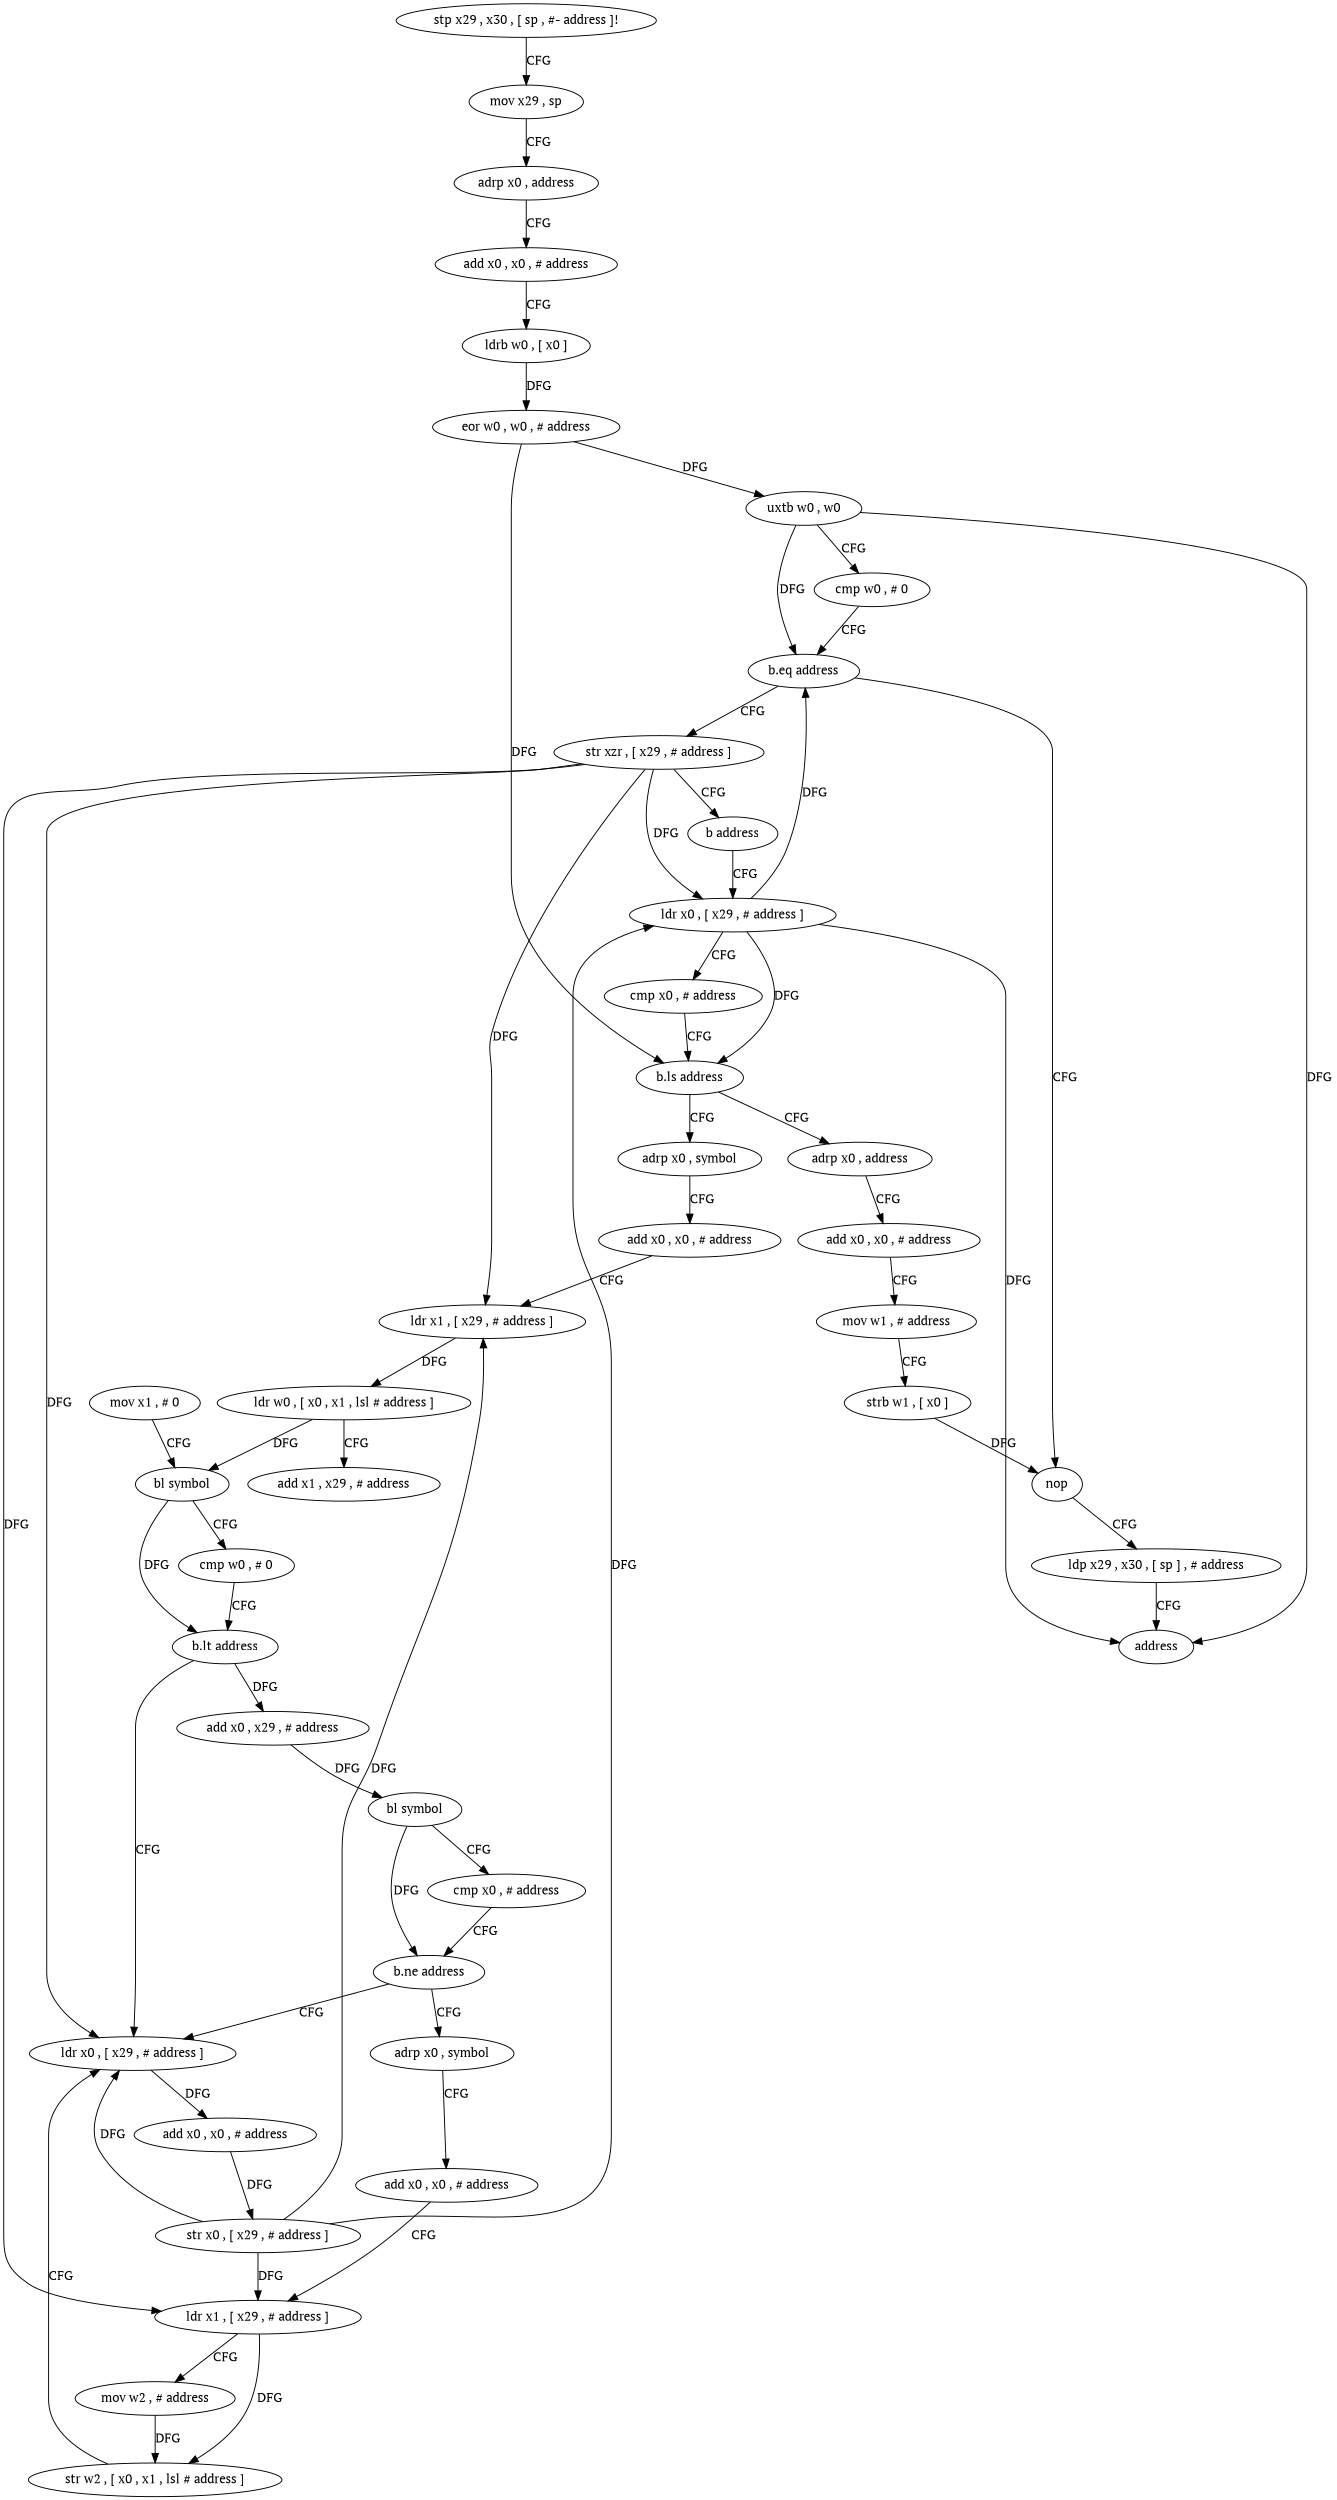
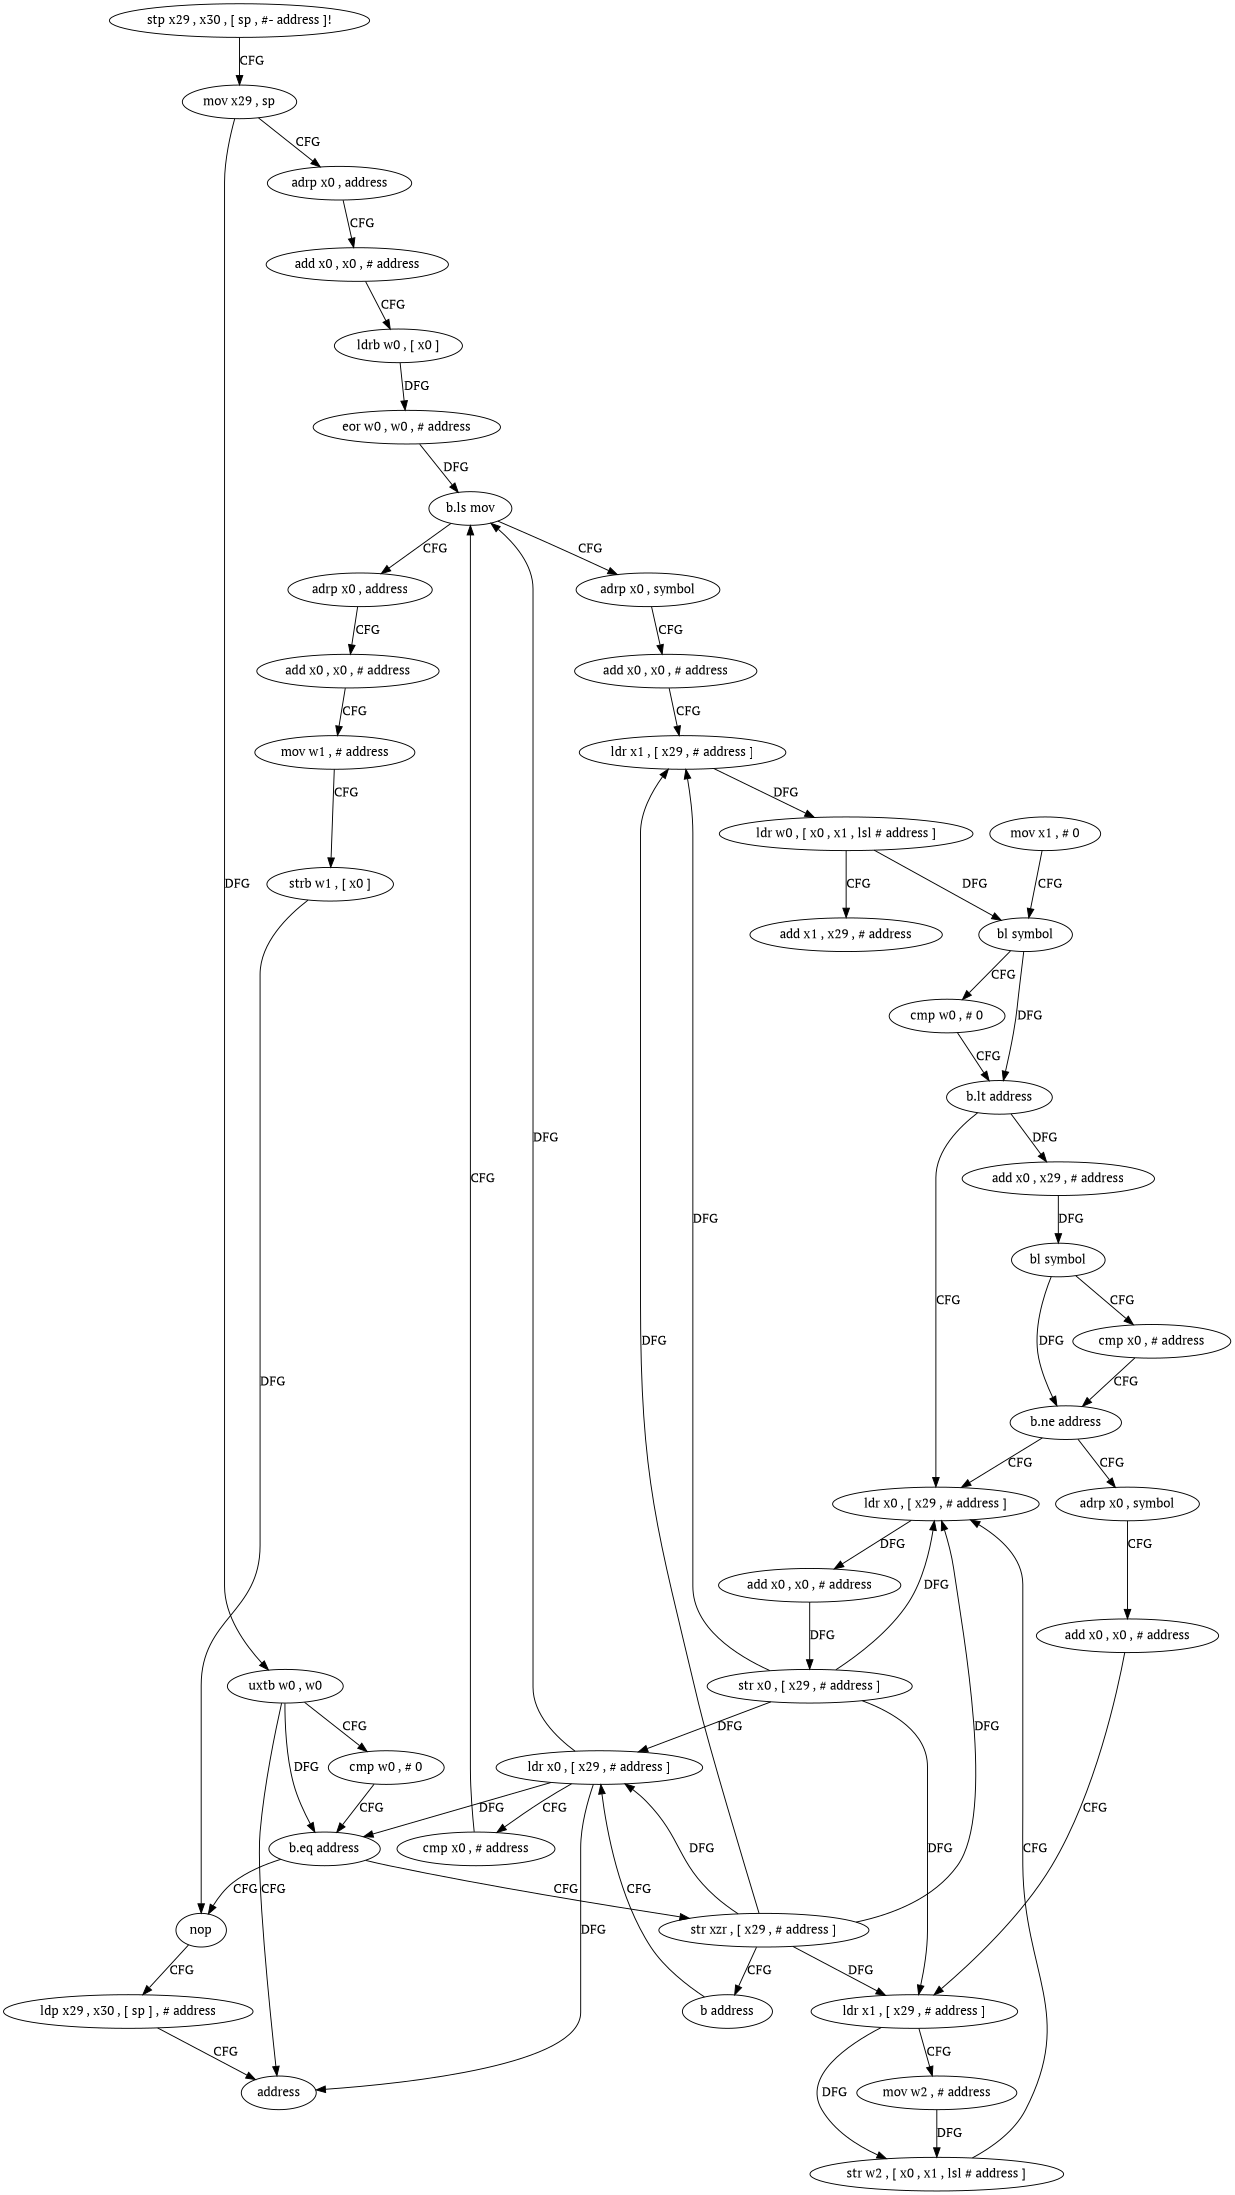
(664, 468) -> (225, 896)
(690, 1078) -> (470, 508)
(1320, 1078) -> (274, 1890)
